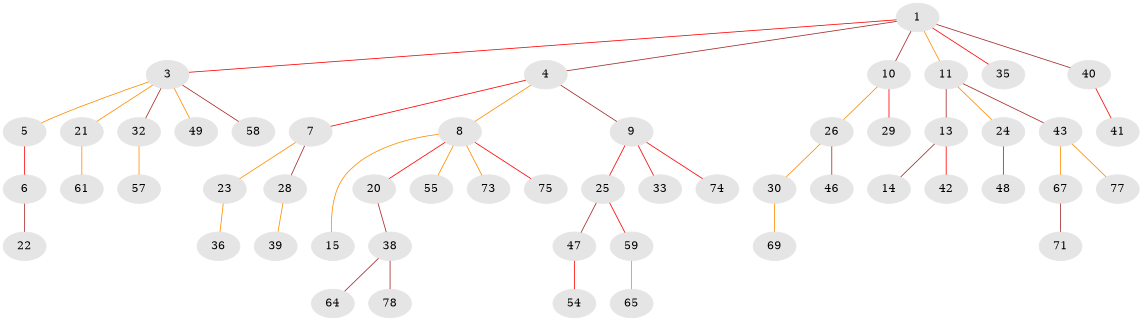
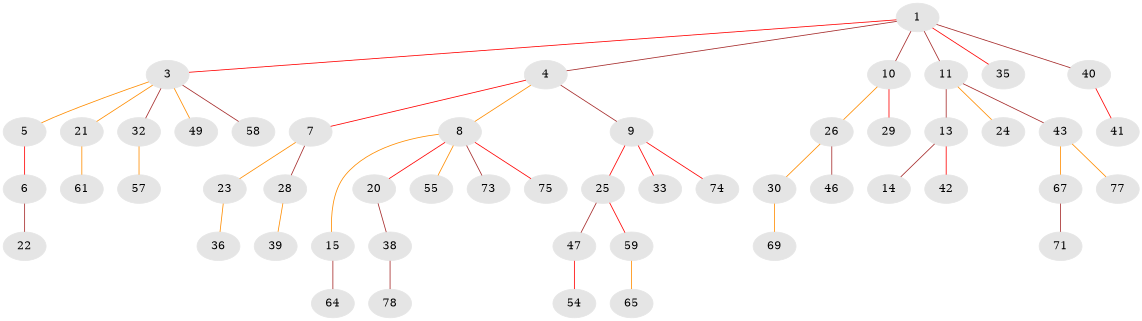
(932, 46) -> (932, 46)
(474, 161) -> (474, 161)
(1003, 189) -> none
(362, 275) -> (333, 275)
